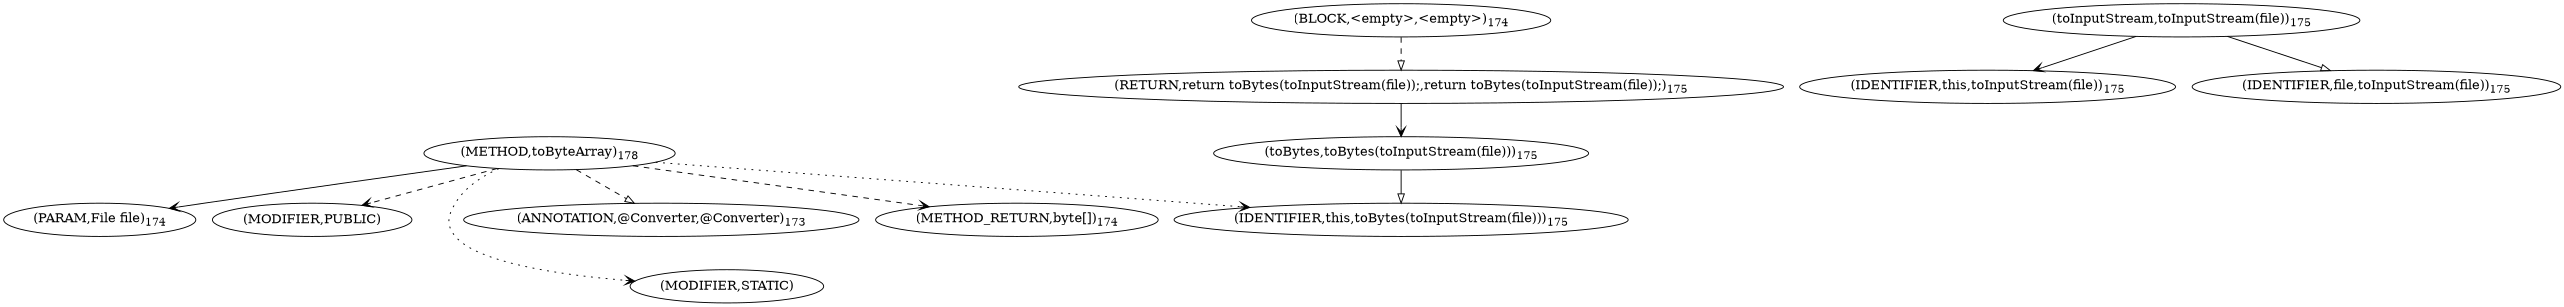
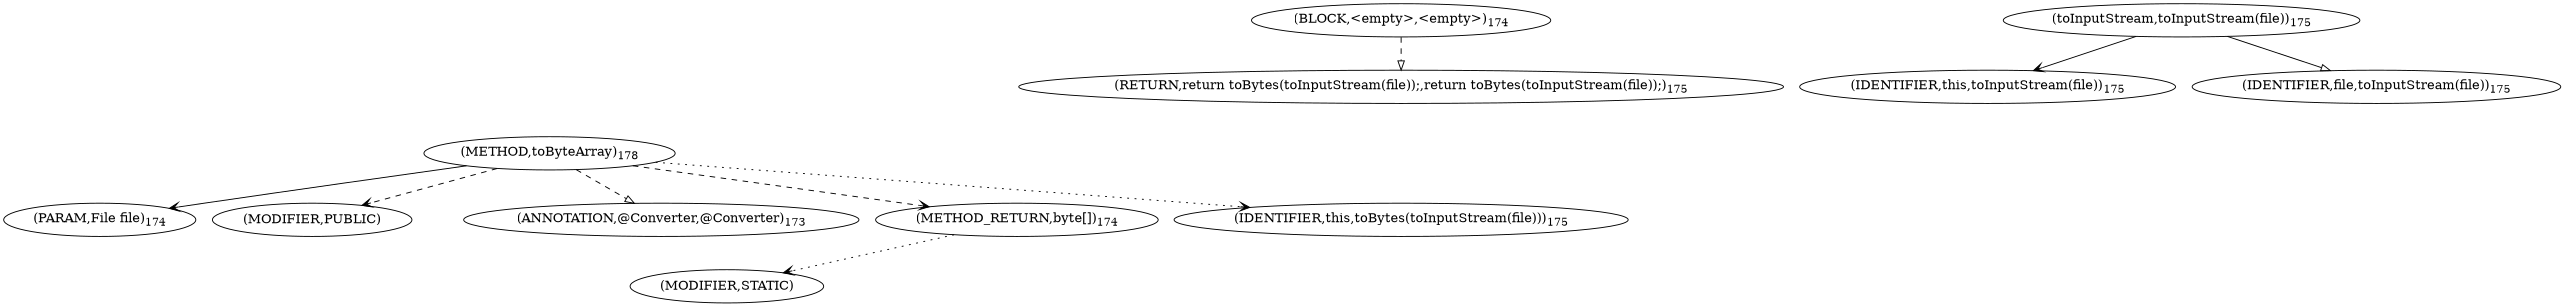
(1401, 153) -> none
(492, 257) -> (873, 253)
